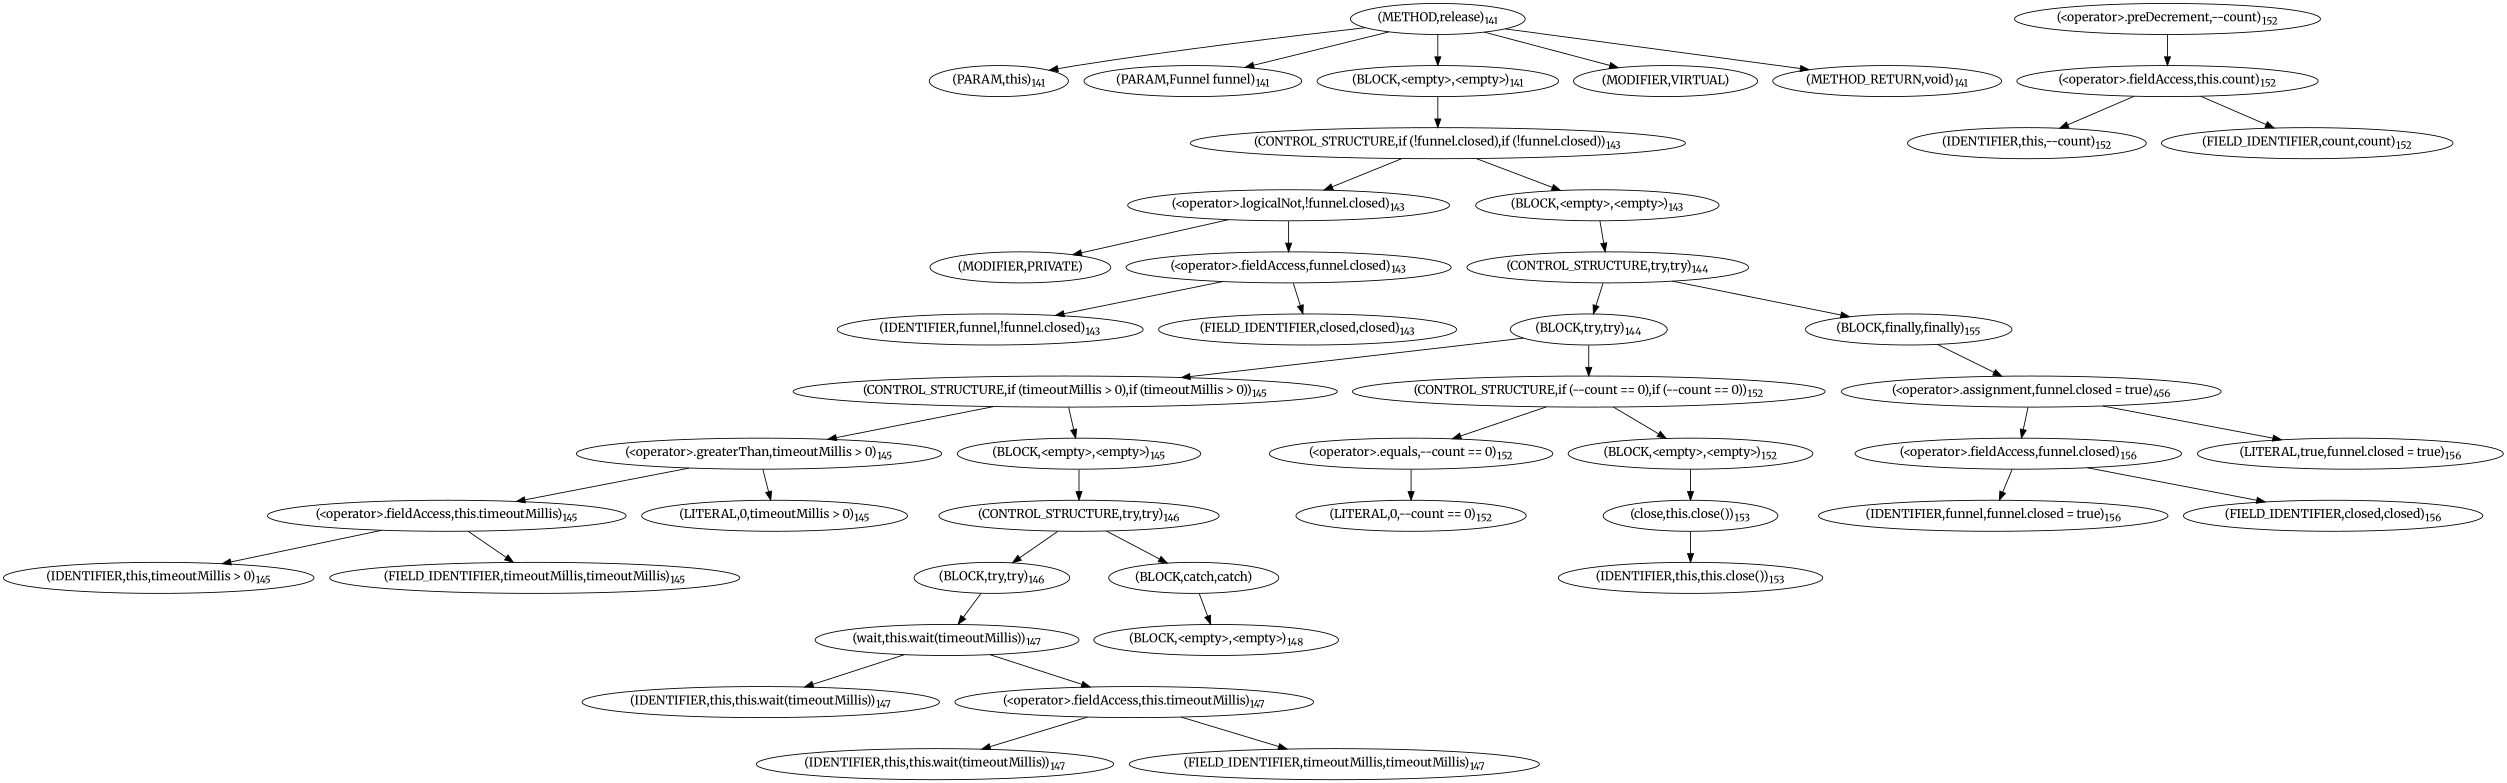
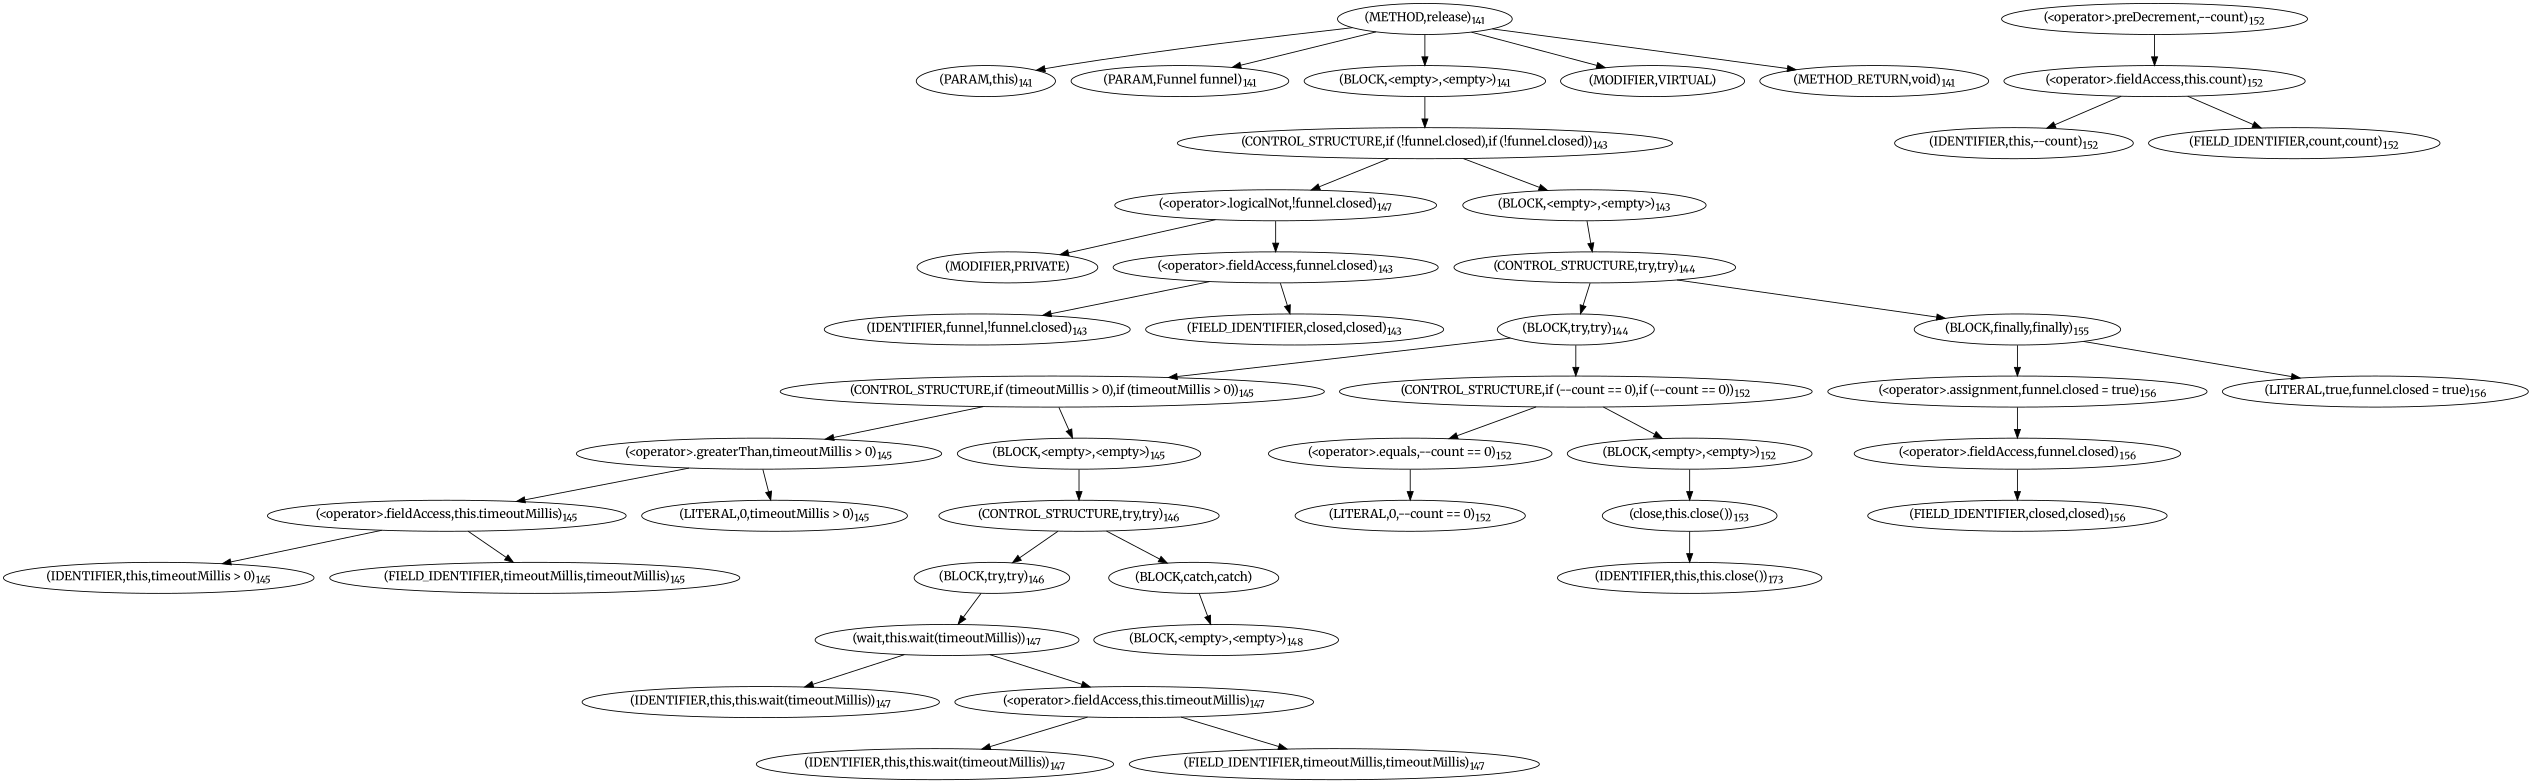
(1398, 204) -> (1385, 204)
(2162, 390) -> (2148, 390)
(2188, 422) -> (2187, 359)
(1993, 516) -> none
(1777, 577) -> (1776, 577)
